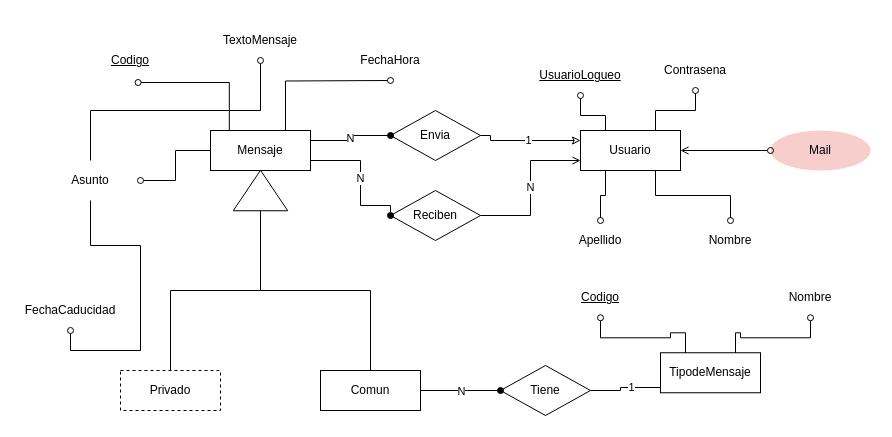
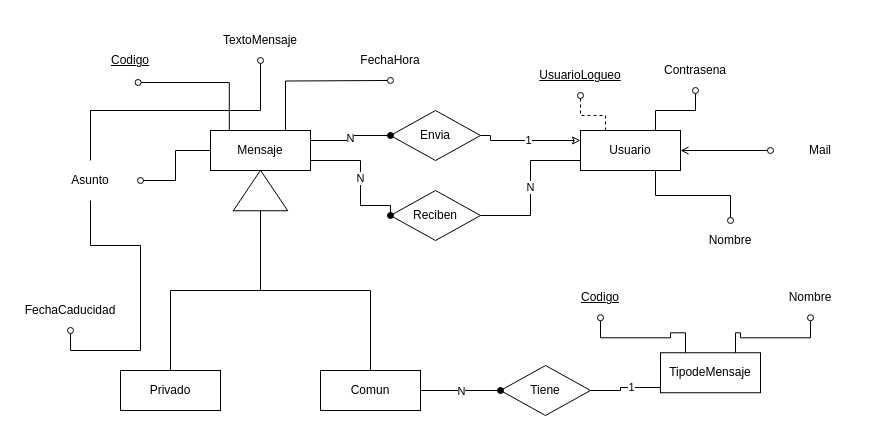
(592, 116) -> (592, 116)
(821, 151) -> (821, 151)
(575, 161) -> (575, 161)
(605, 196) -> none
(601, 241) -> none
(171, 391) -> (171, 391)
